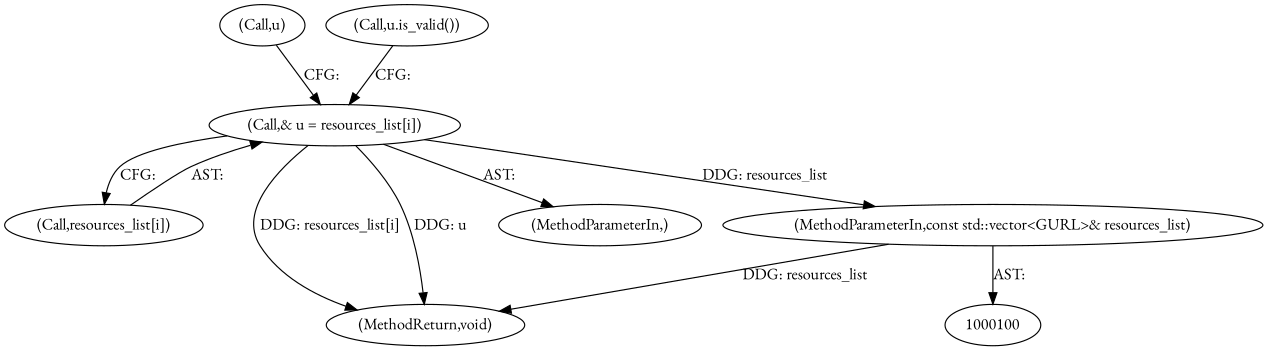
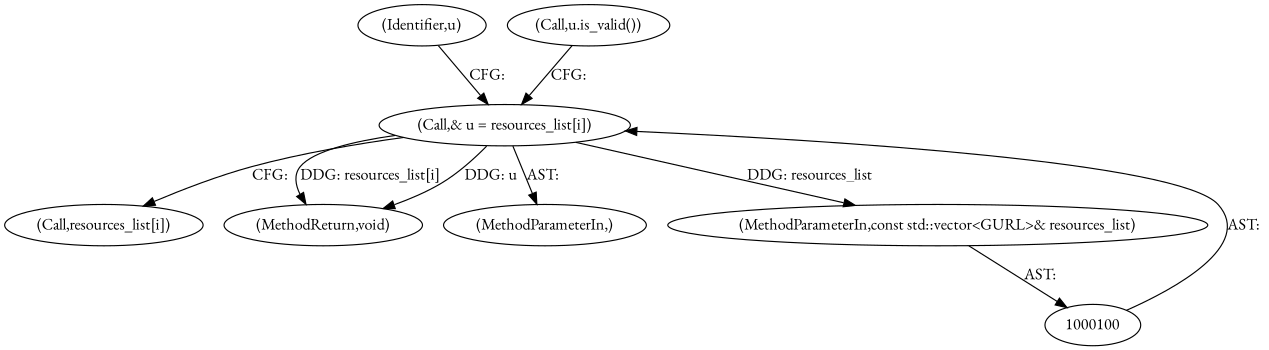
(262, 25) -> (422, 25)
(187, 169) -> (1010, 158)
(700, 277) -> none
